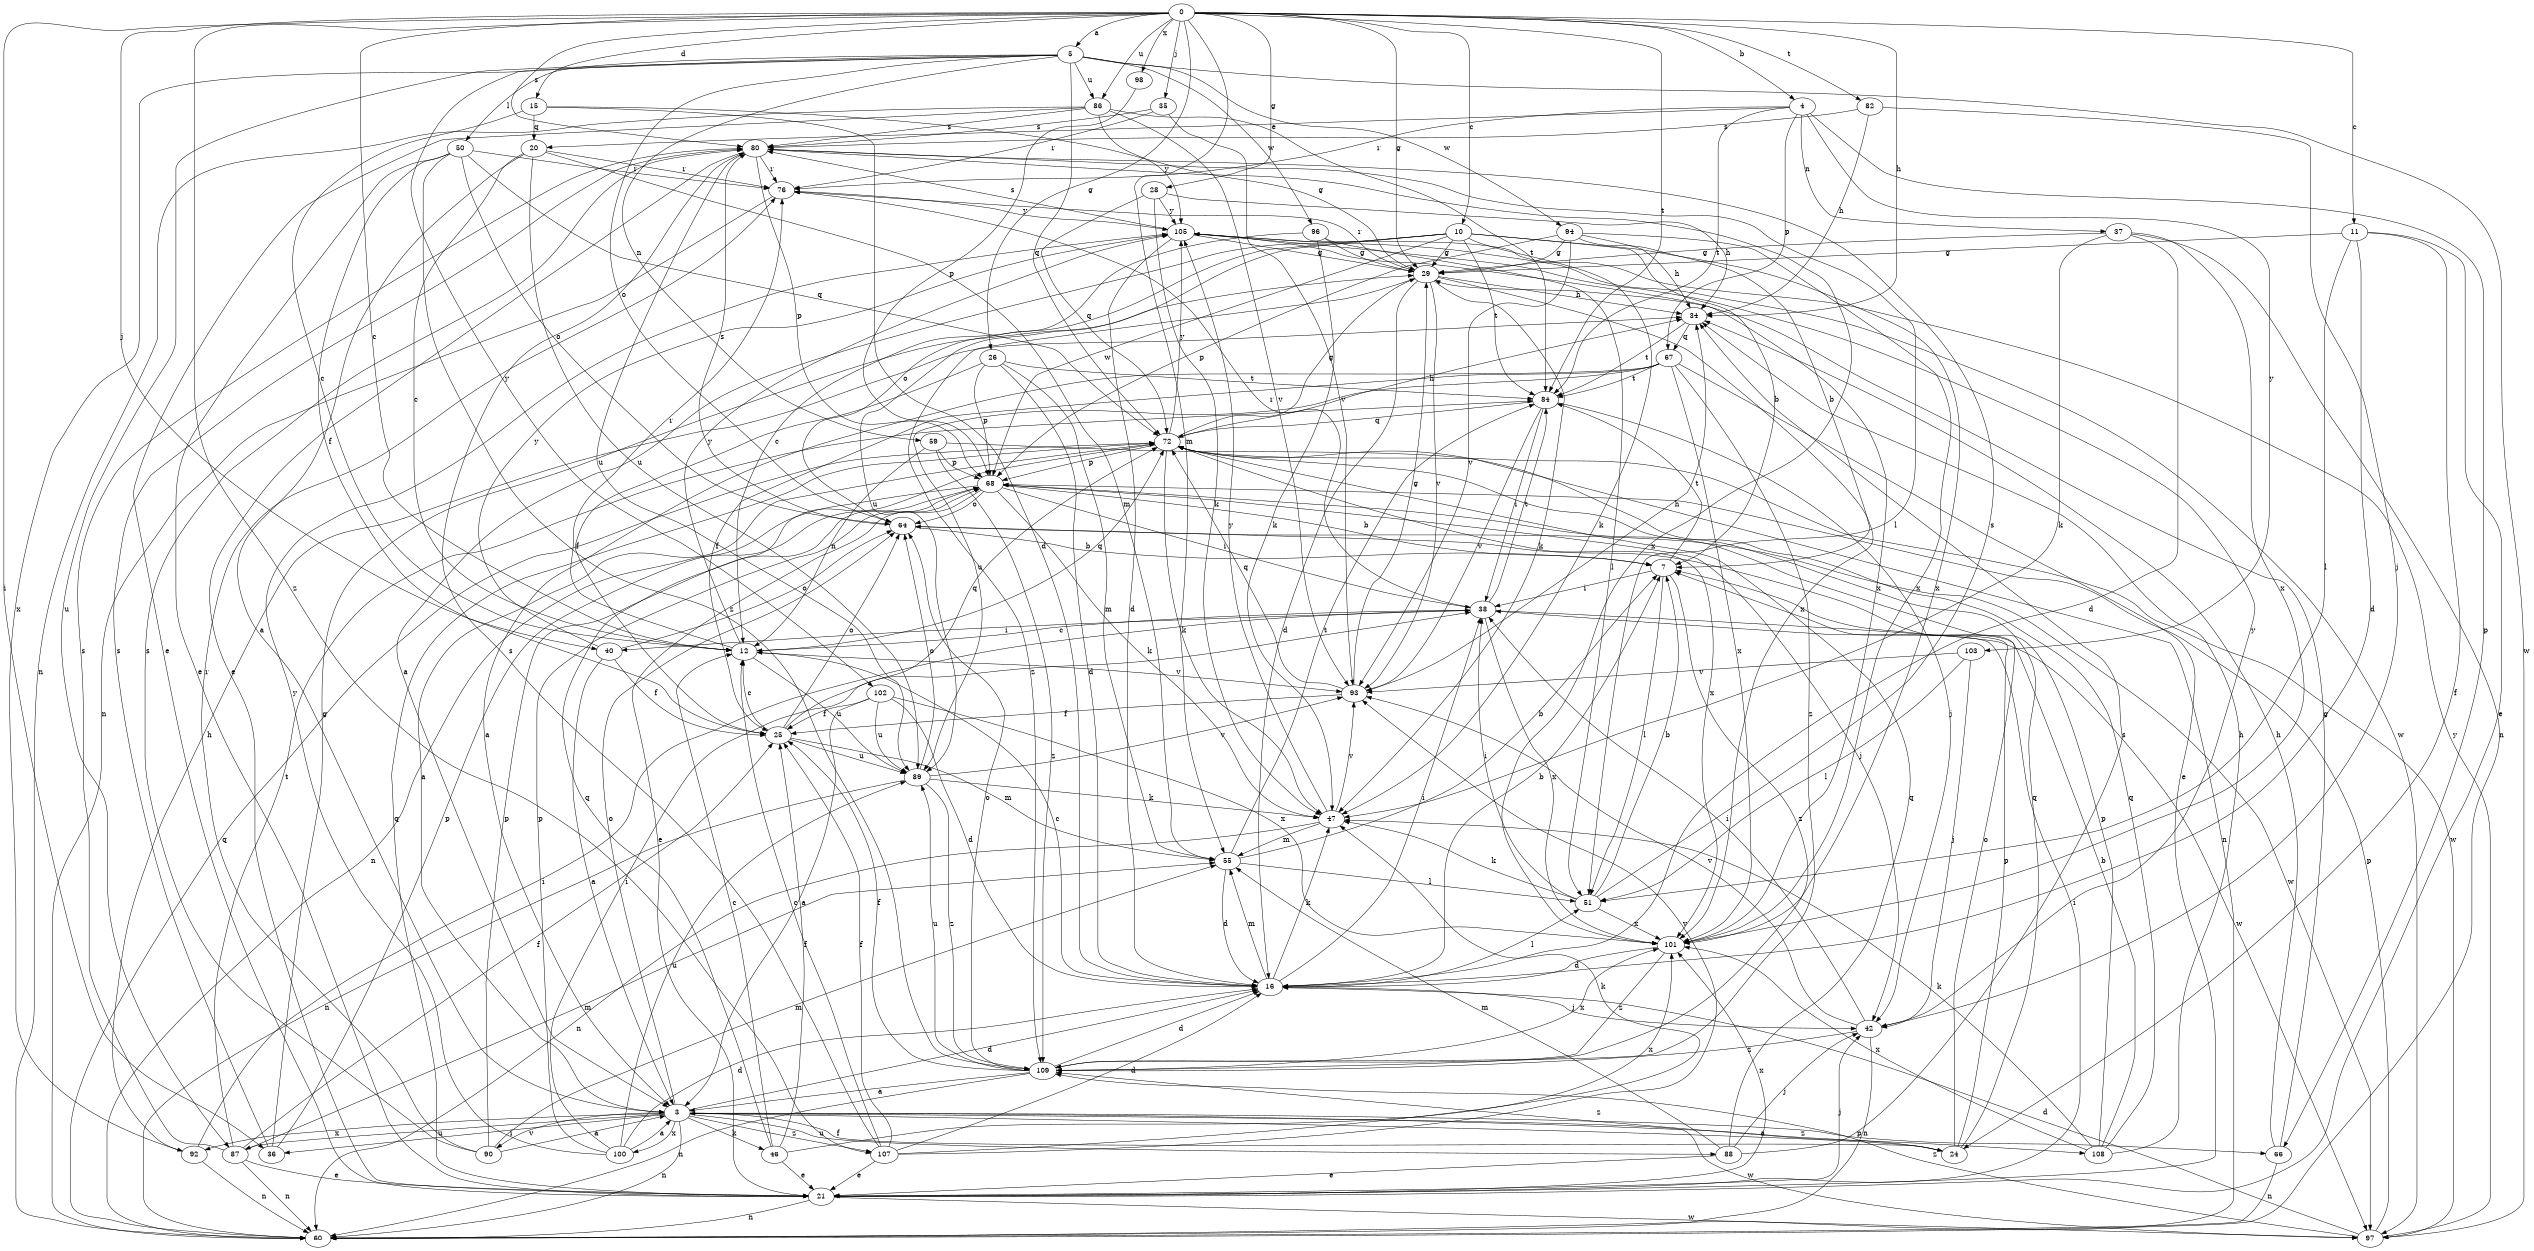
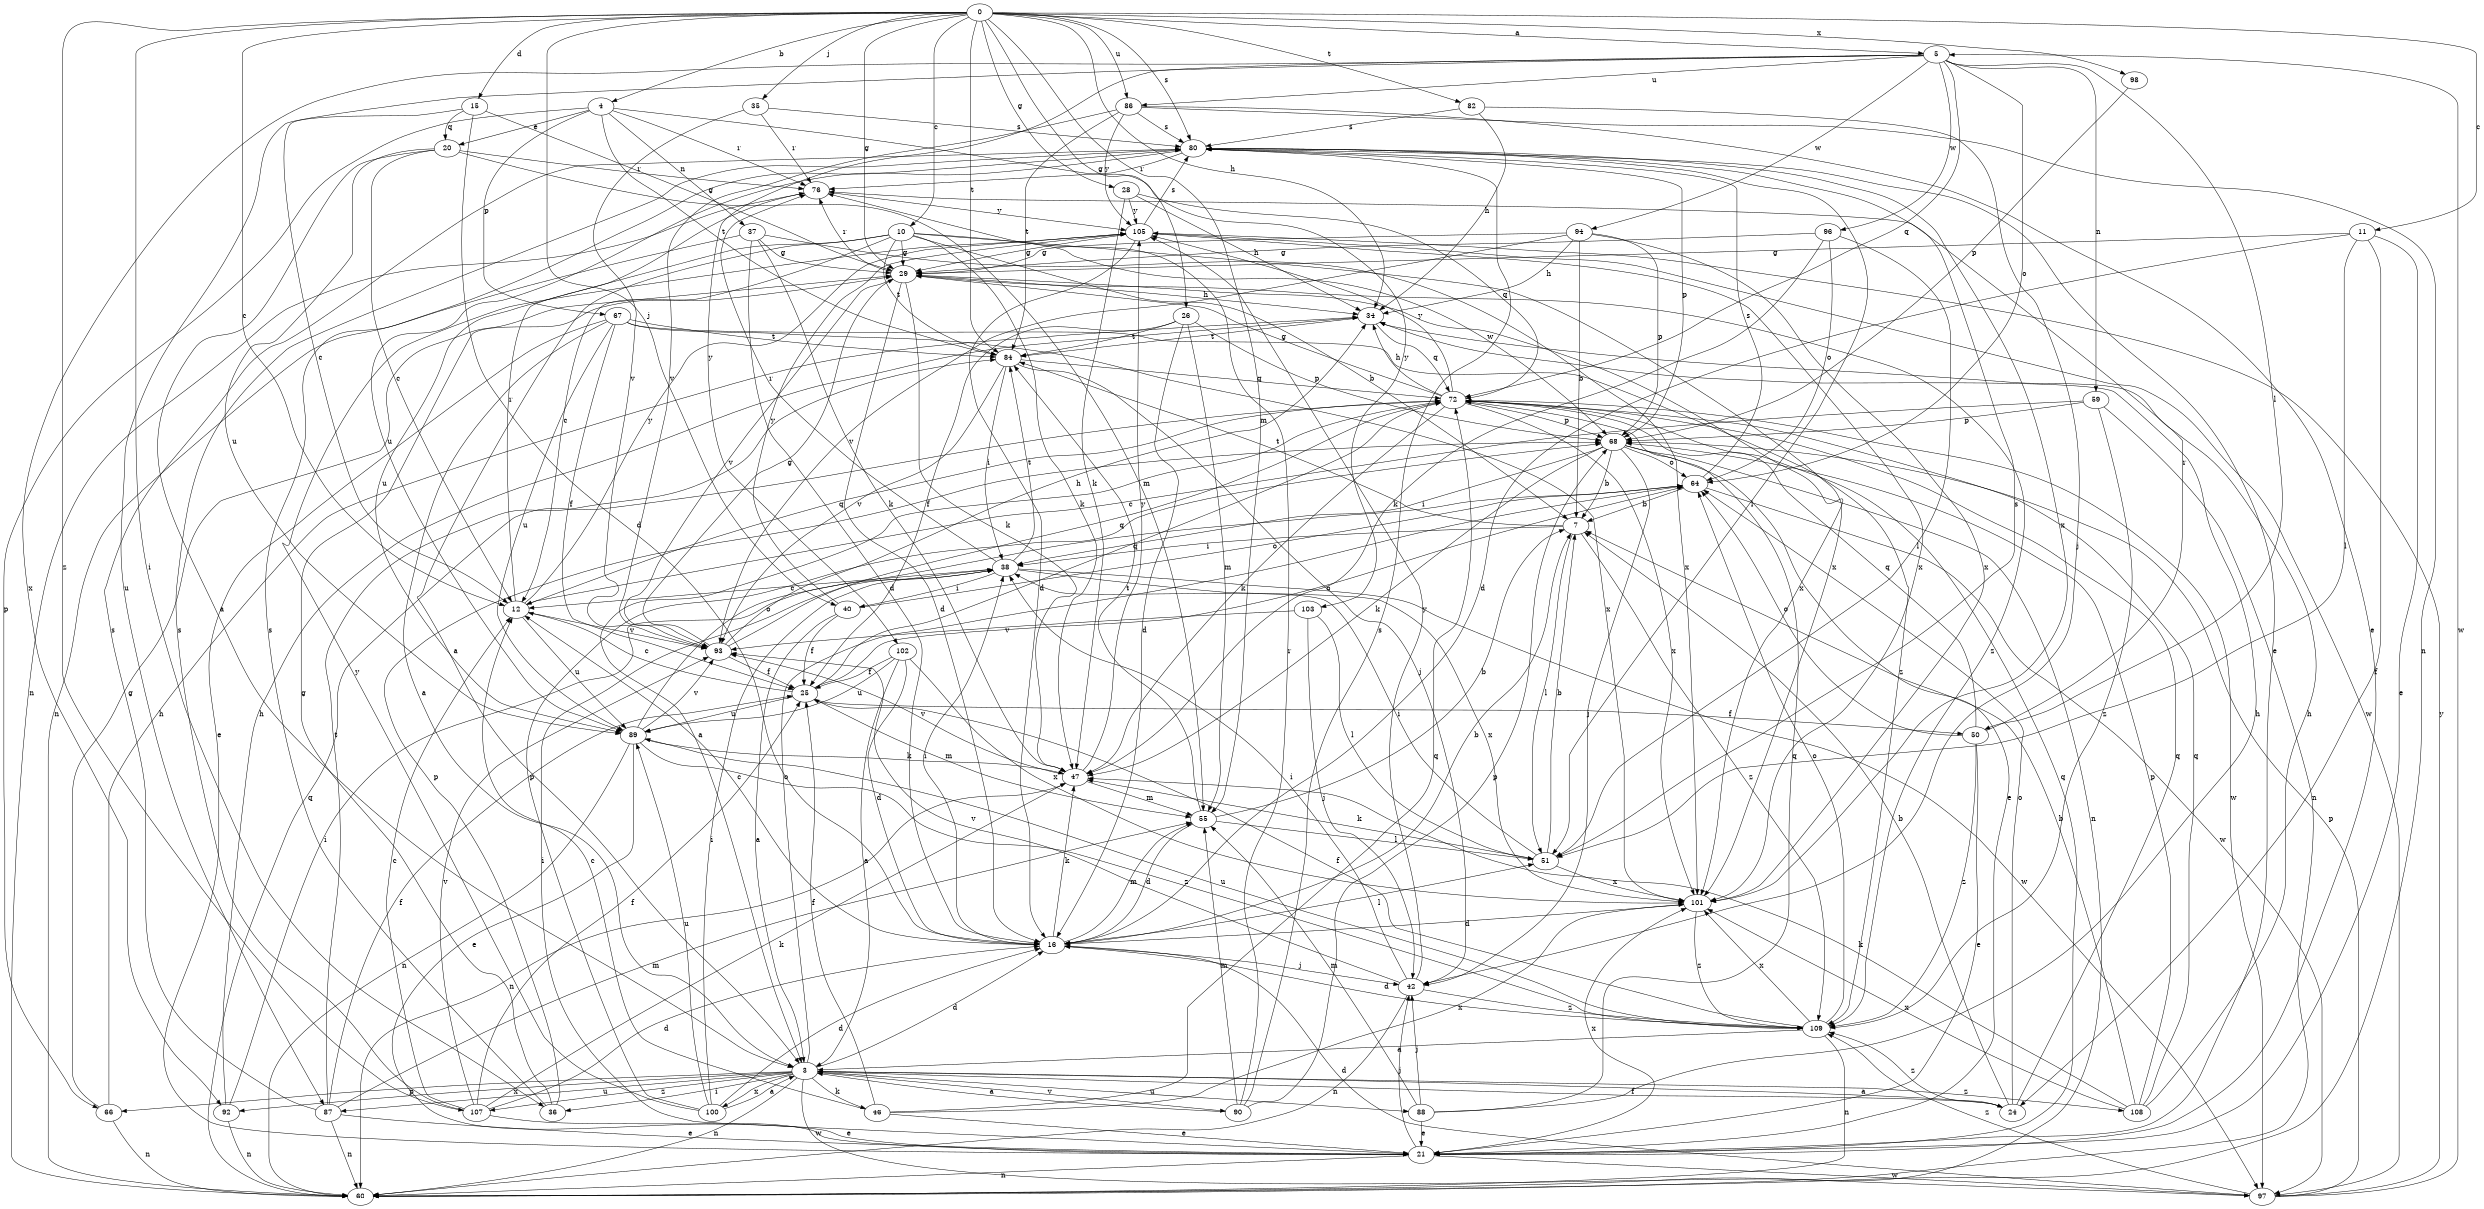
(2291, 133) -> (2458, 471)
(1683, 335) -> (1417, 349)
(373, 536) -> (1386, 710)
(834, 547) -> (1131, 505)
(2124, 735) -> (2258, 714)
(2006, 861) -> (1901, 819)
none -> (627, 1127)
